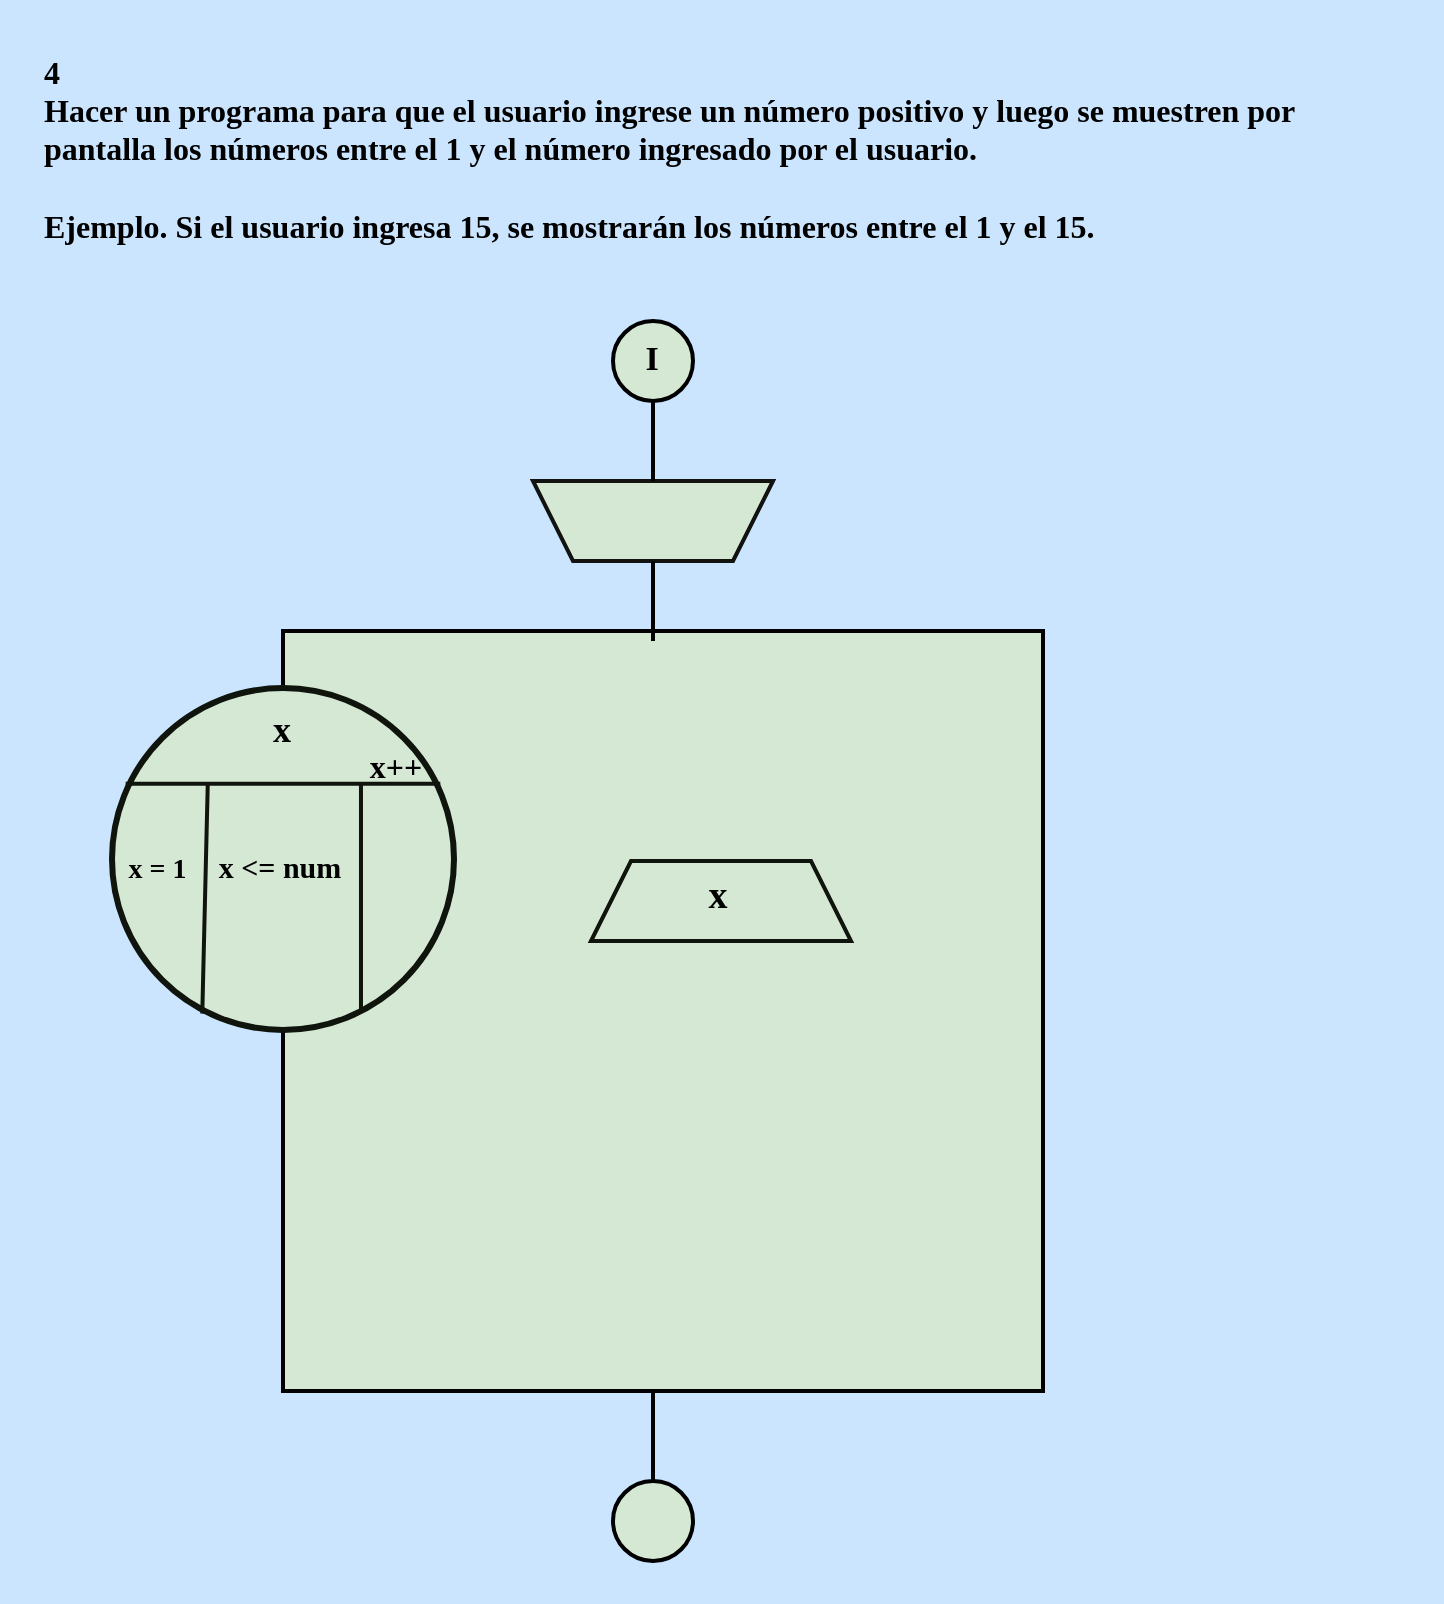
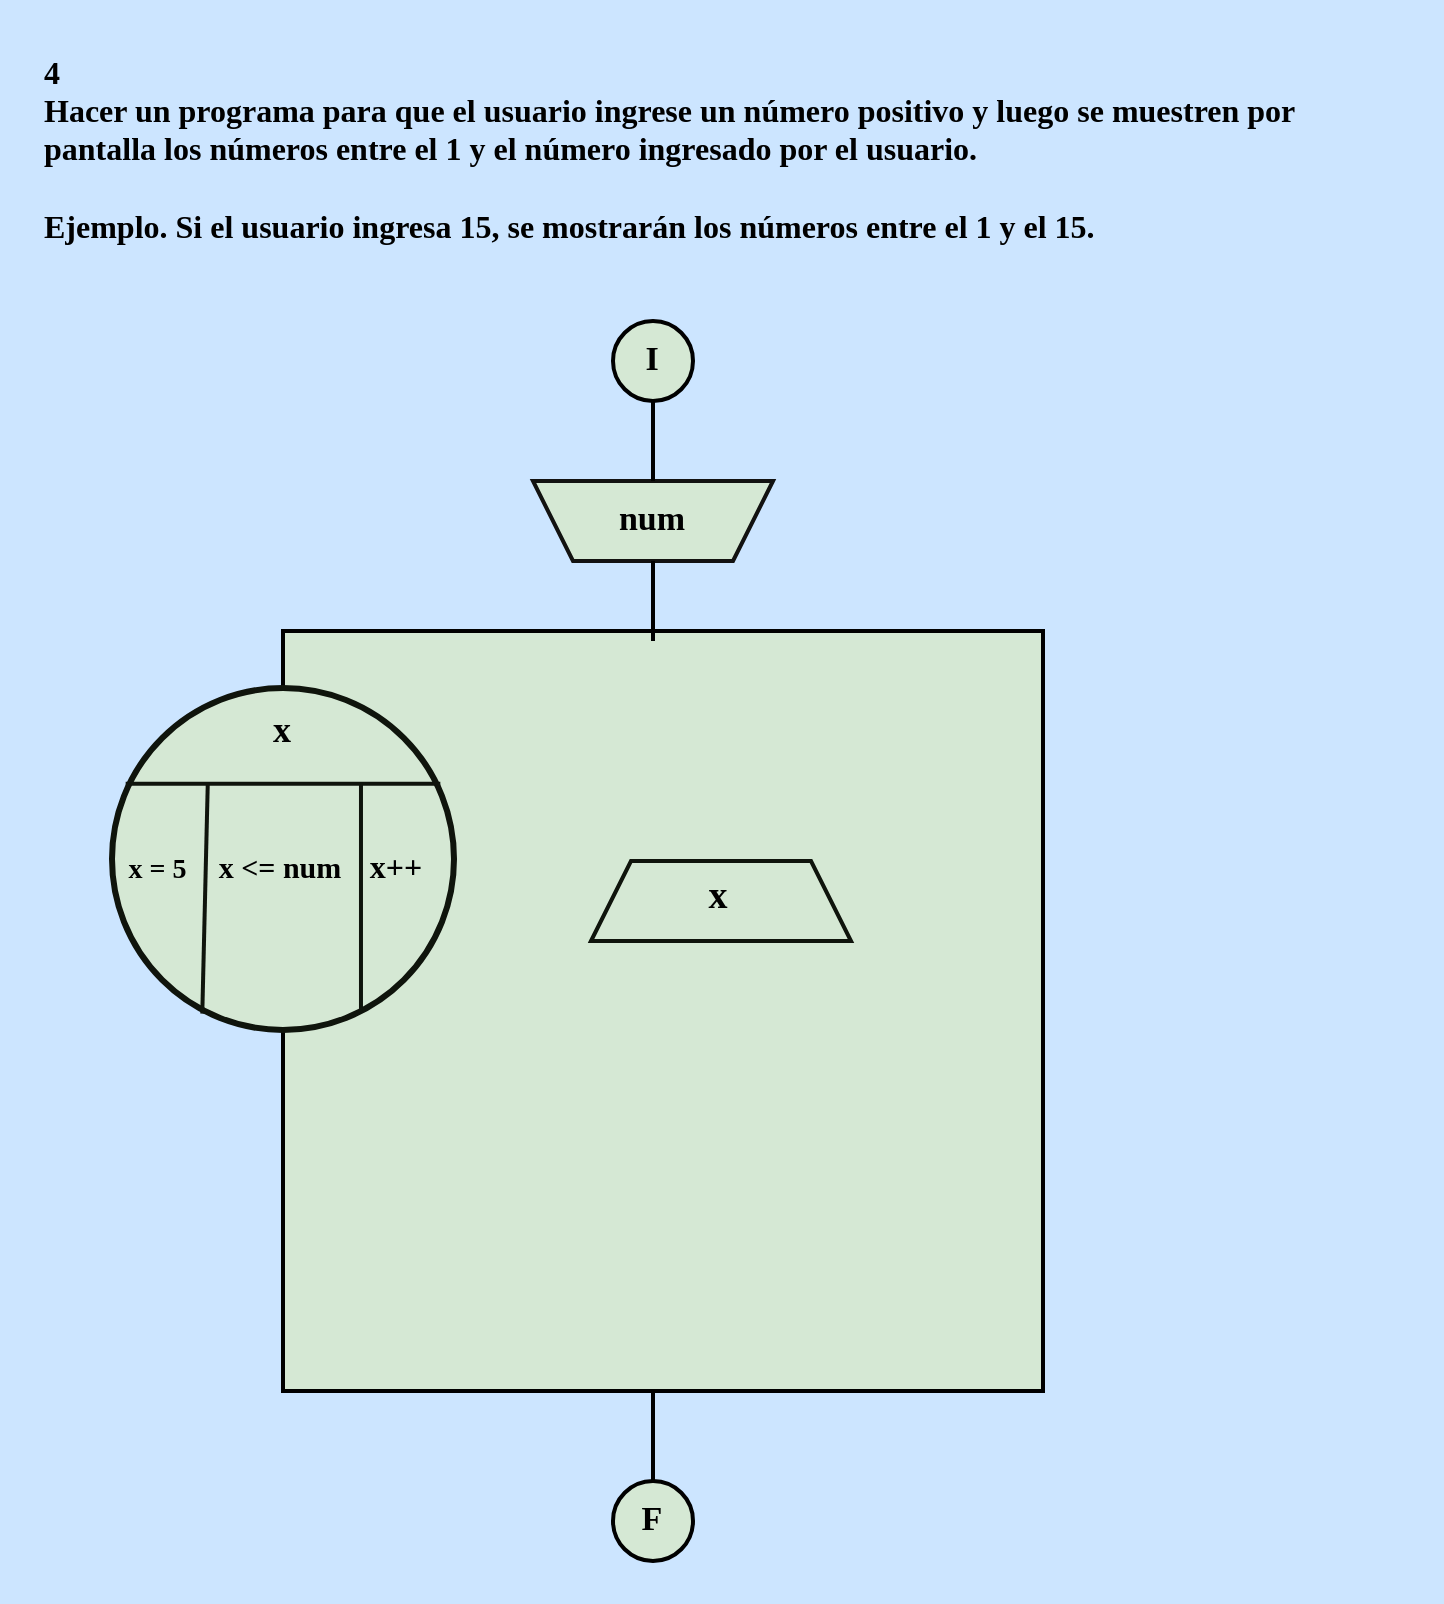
none -> (653, 521)
(397, 767) -> (397, 867)
(155, 871) -> (155, 871)
none -> (653, 1521)
